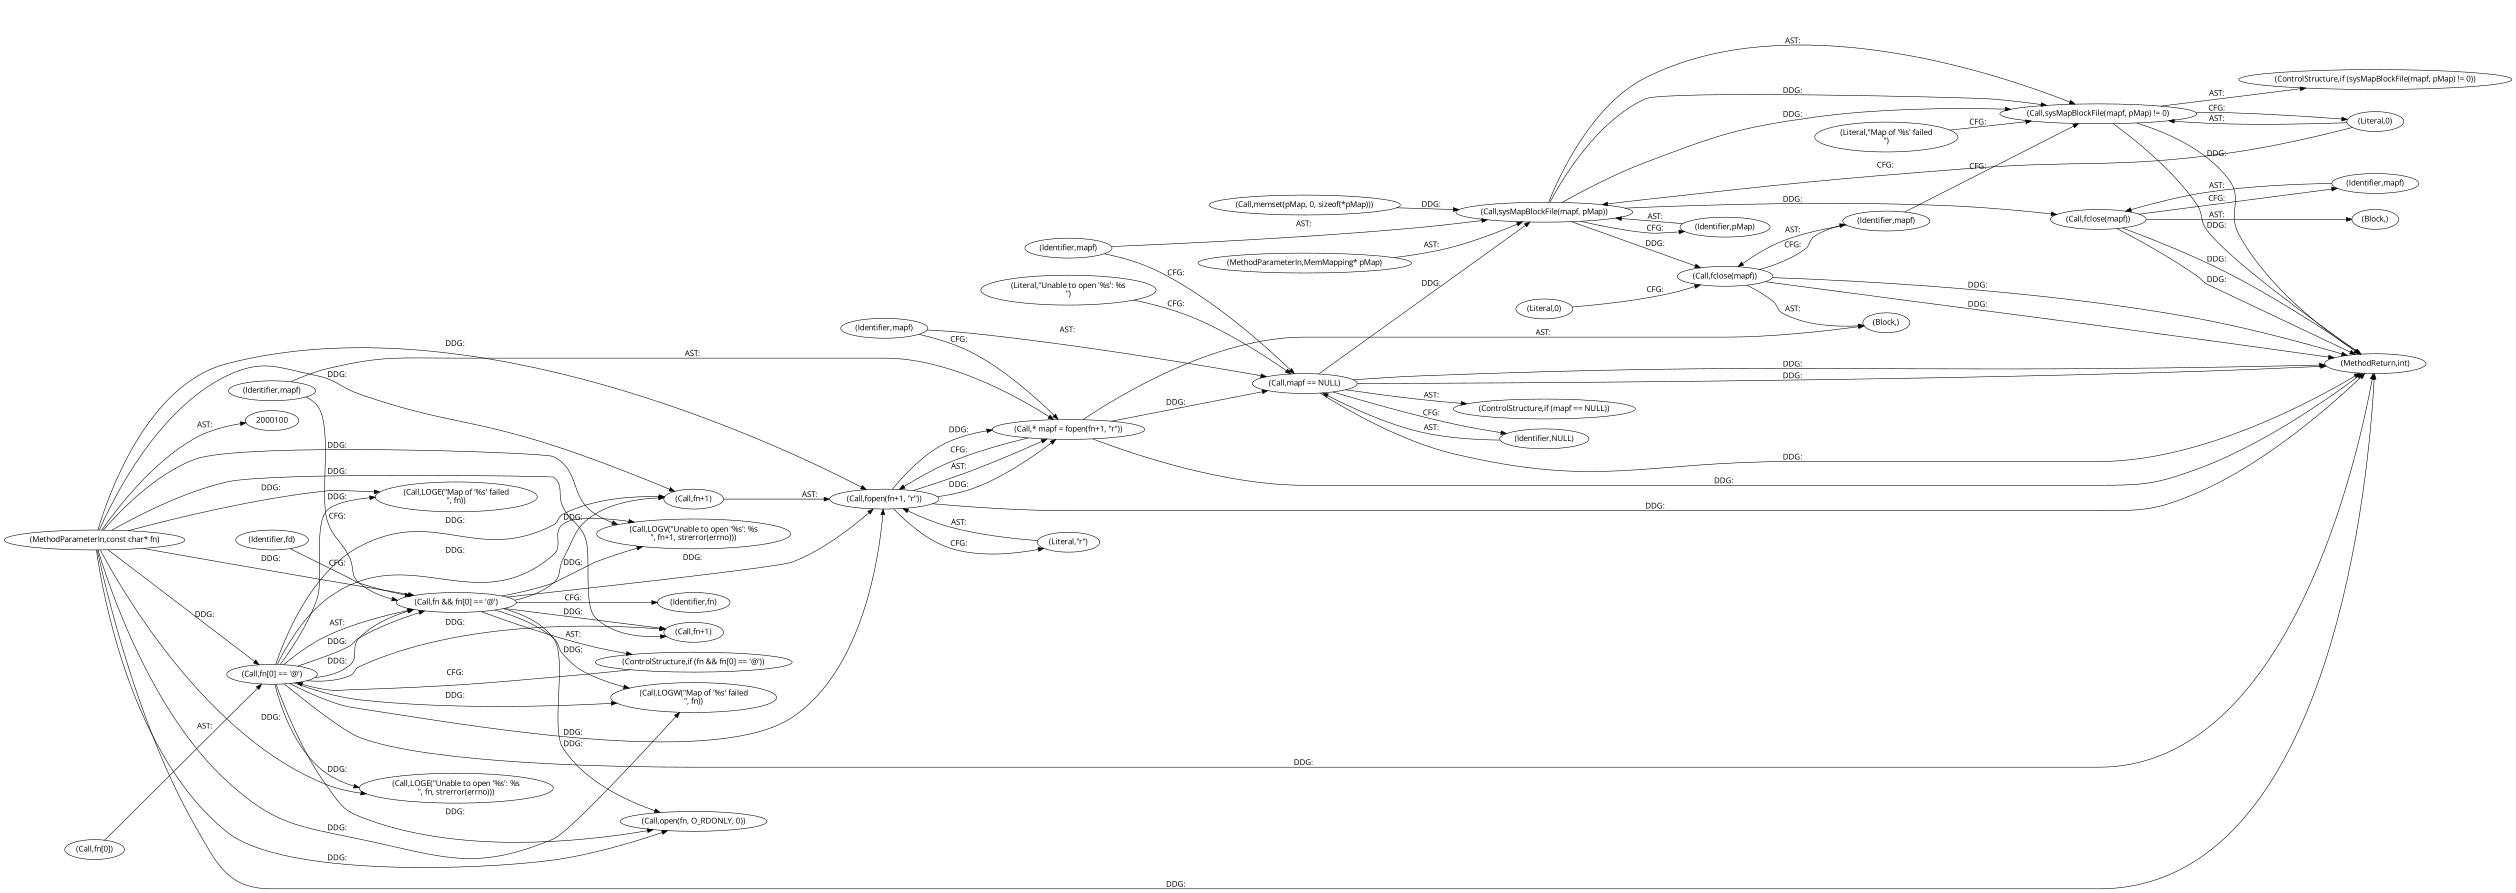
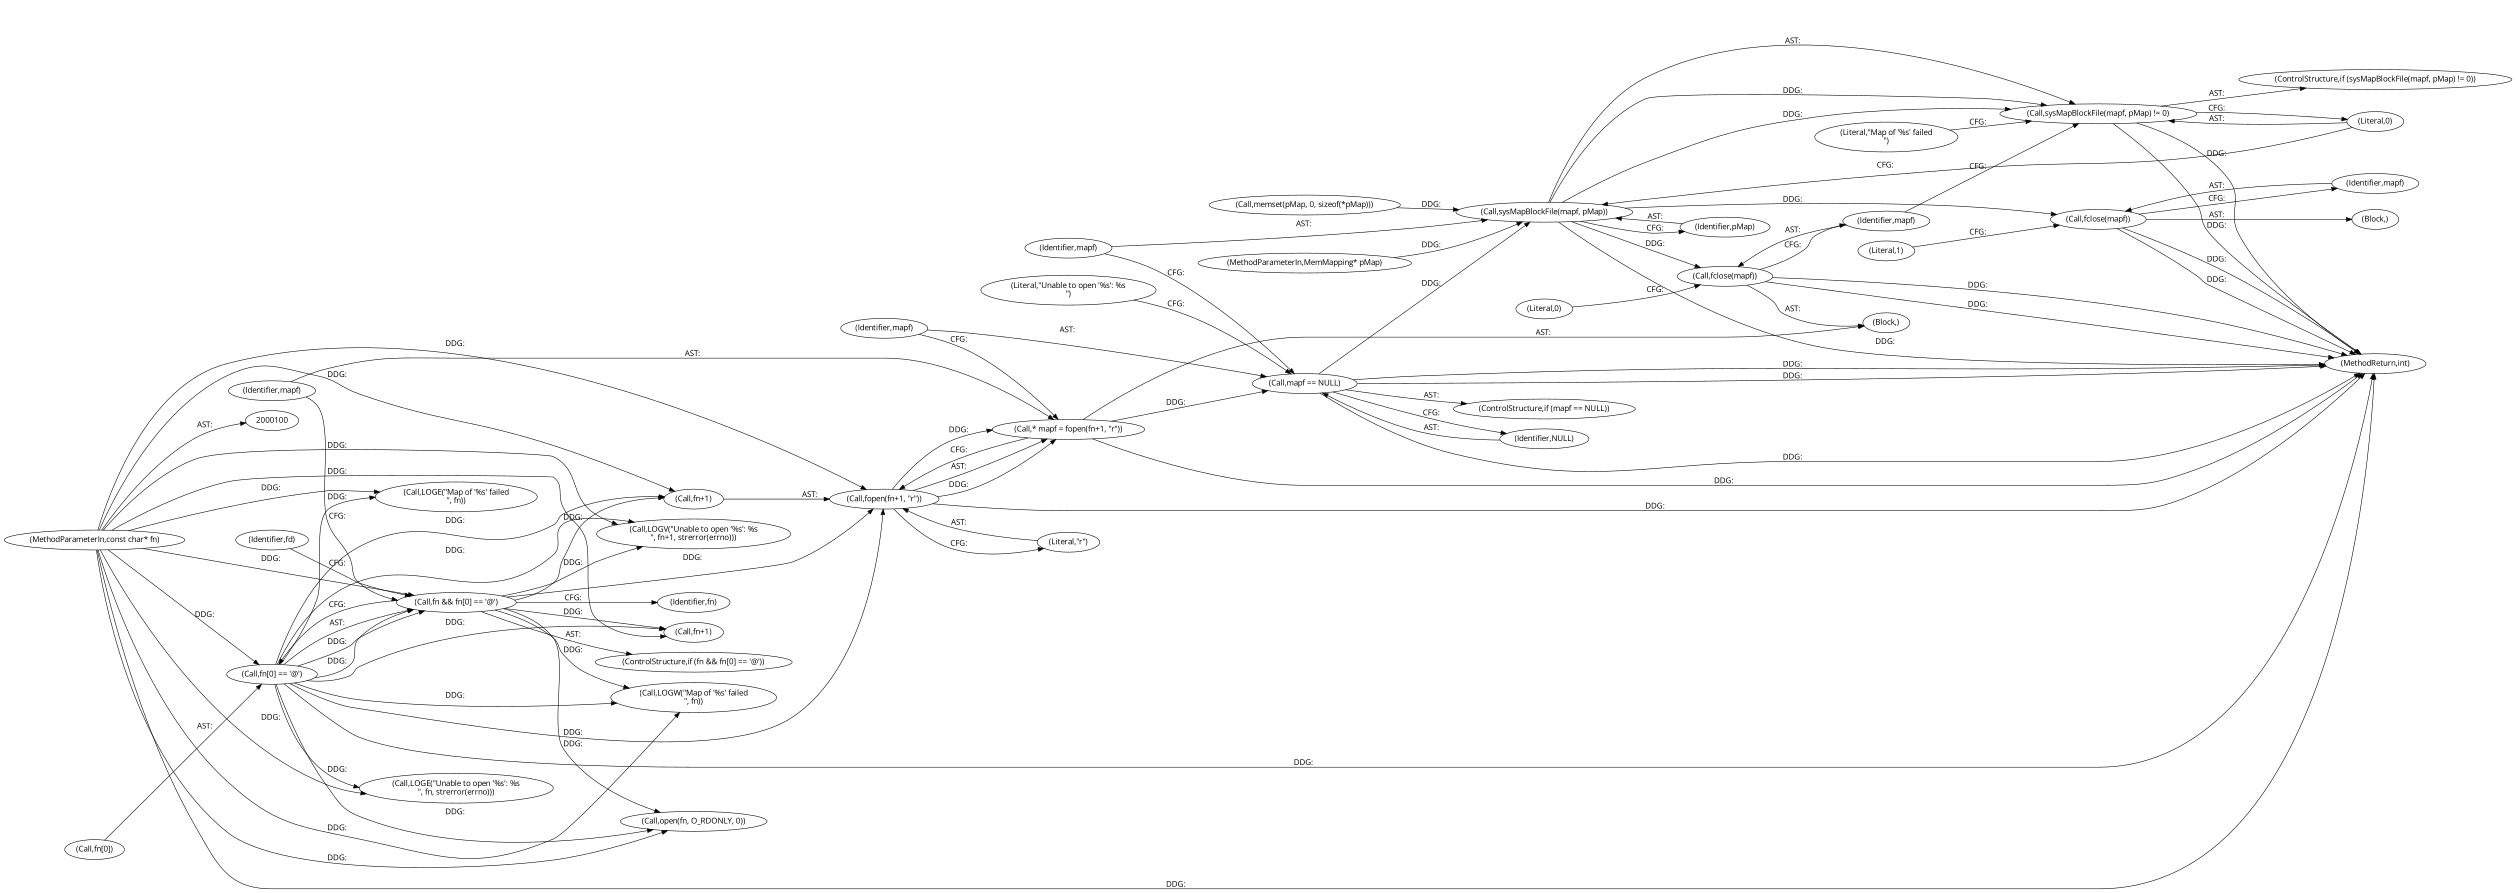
(1432, 245) -> (1432, 245)
none -> (1886, 251)
none -> (1923, 358)
(466, 684) -> (332, 615)
